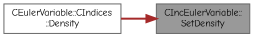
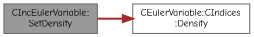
(134, 19) -> (110, 19)
